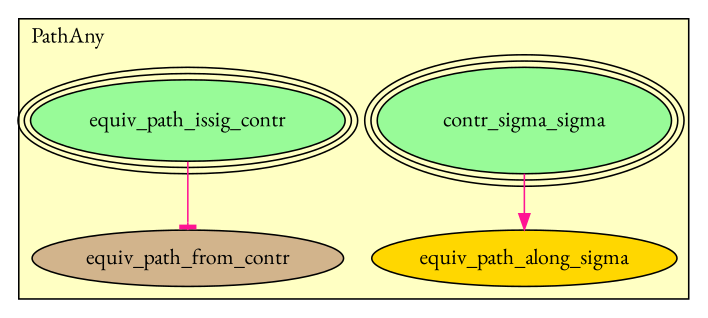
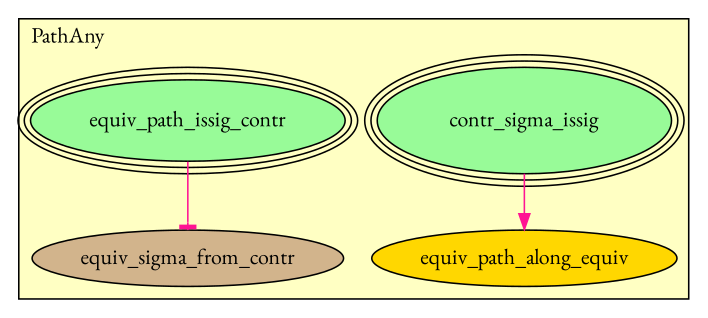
(524, 121) -> (524, 121)
(188, 258) -> (188, 258)
(524, 258) -> (524, 258)
